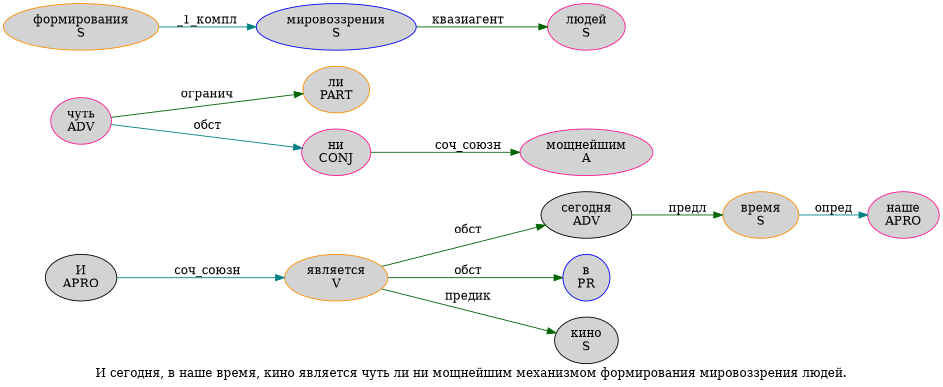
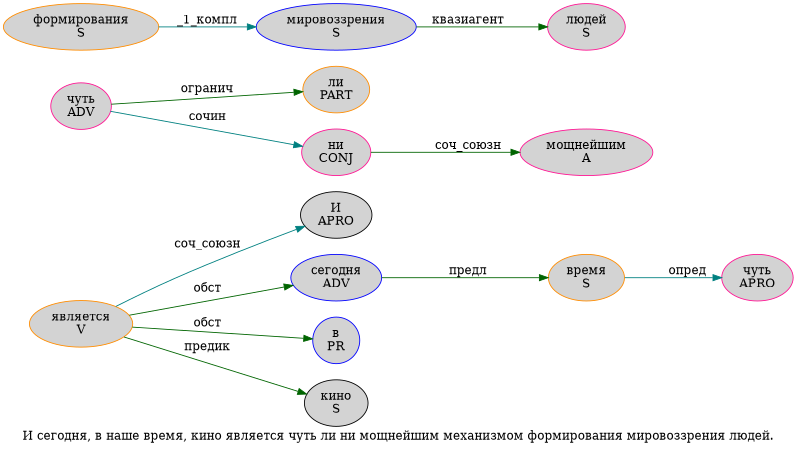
(207, 126) -> (207, 117)
(586, 215) -> (336, 278)
(903, 215) -> (757, 278)
(196, 278) -> (205, 265)
